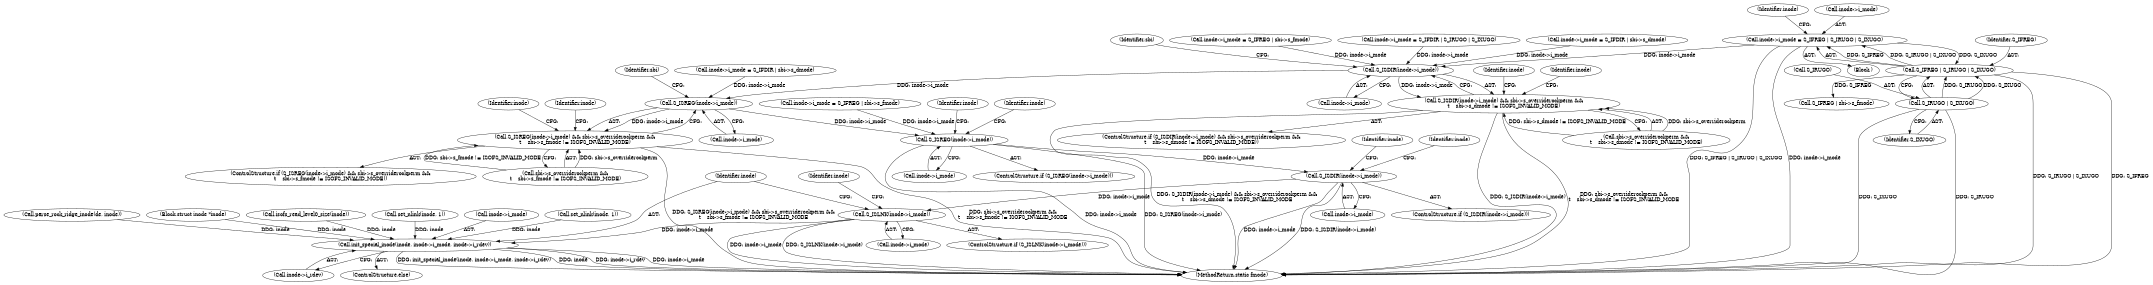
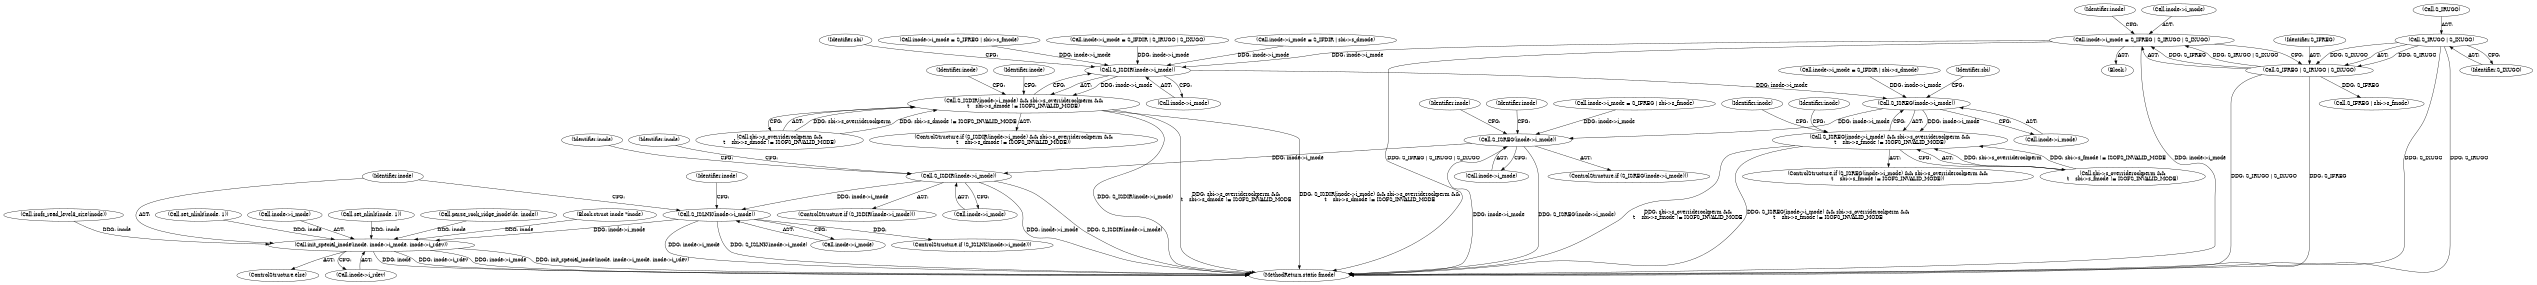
(1978, 55) -> (2298, 55)
(1900, 85) -> none
(306, 215) -> (64, 215)
(974, 230) -> (881, 230)
